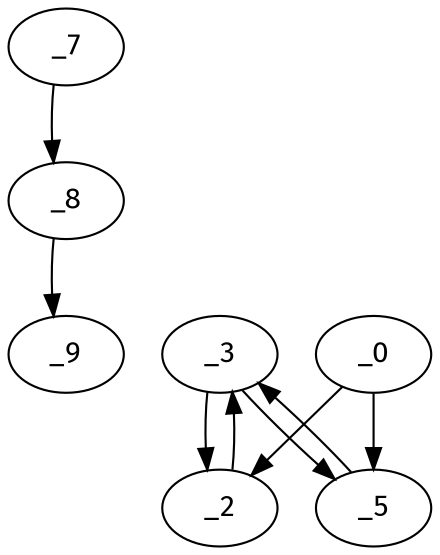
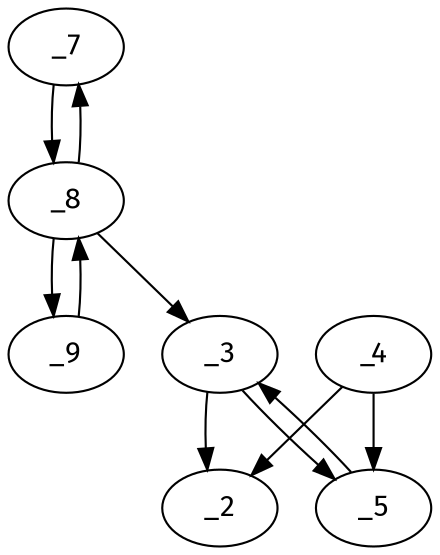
none -> (80, 134)
none -> (80, 288)
(374, 354) -> (374, 354)
(234, 442) -> (135, 270)
